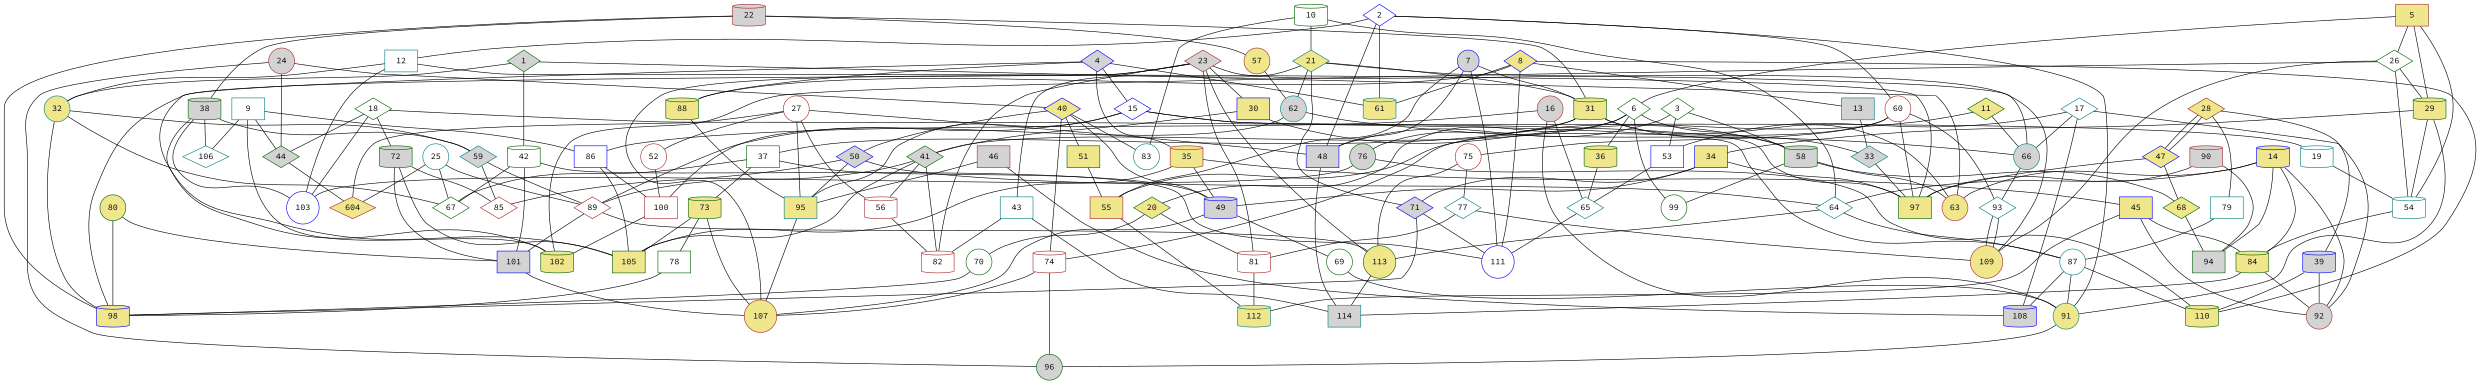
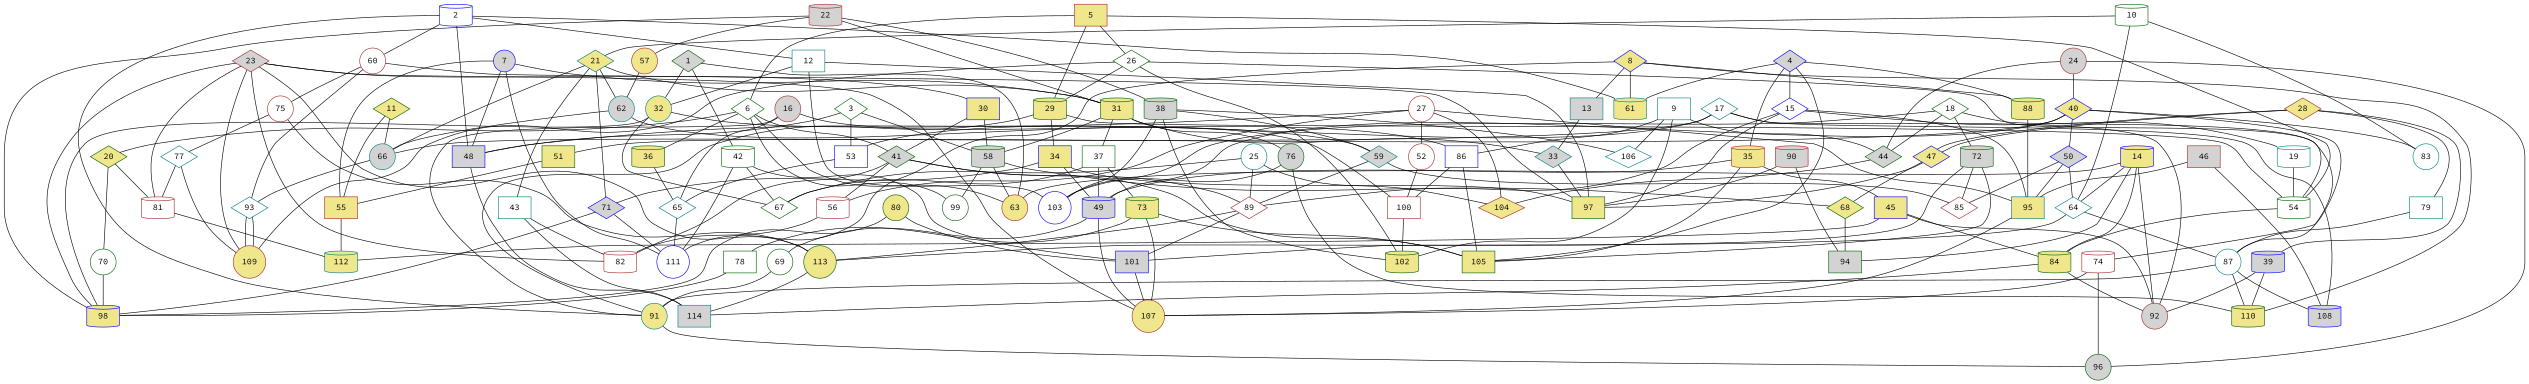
(1380, 15) -> (456, 15)
(353, 208) -> (1502, 208)
(2409, 208) -> (2294, 208)
(1293, 210) -> none
